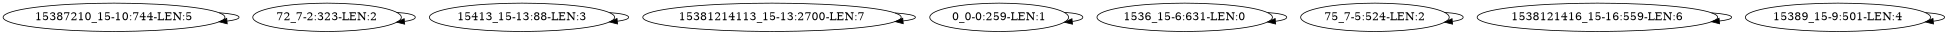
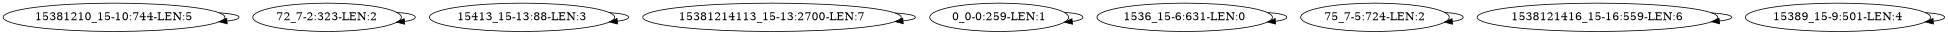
(114, 17) -> (114, 17)
(1375, 17) -> (1375, 17)
